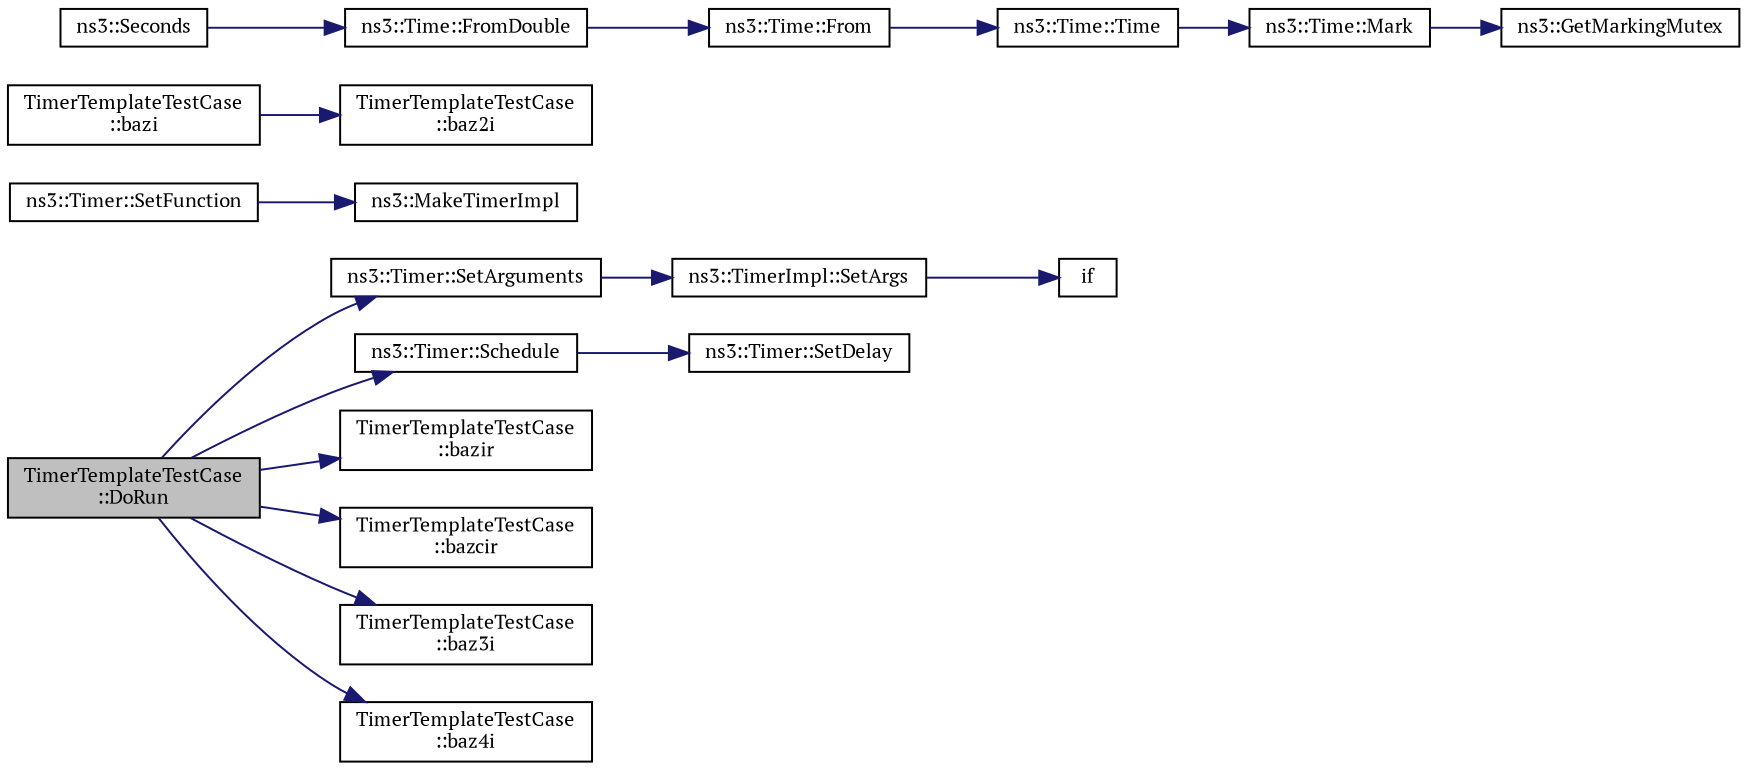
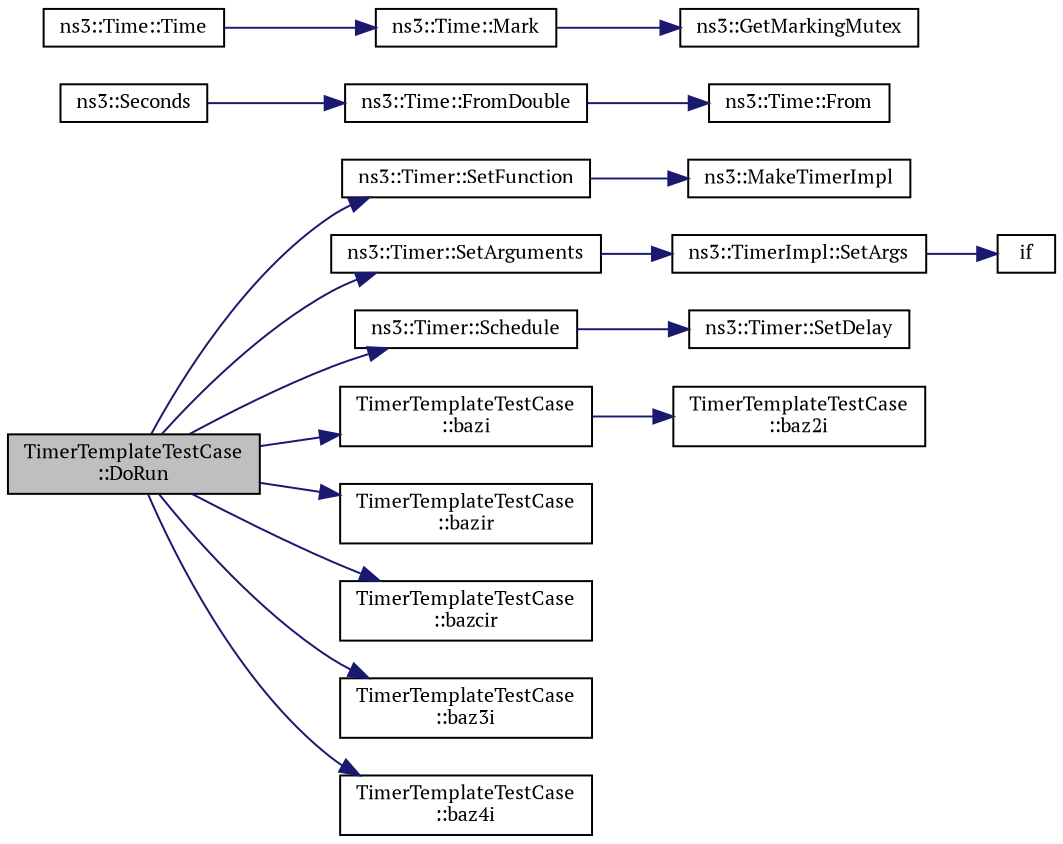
(933, 28) -> none
none -> (236, 306)
none -> (290, 442)
